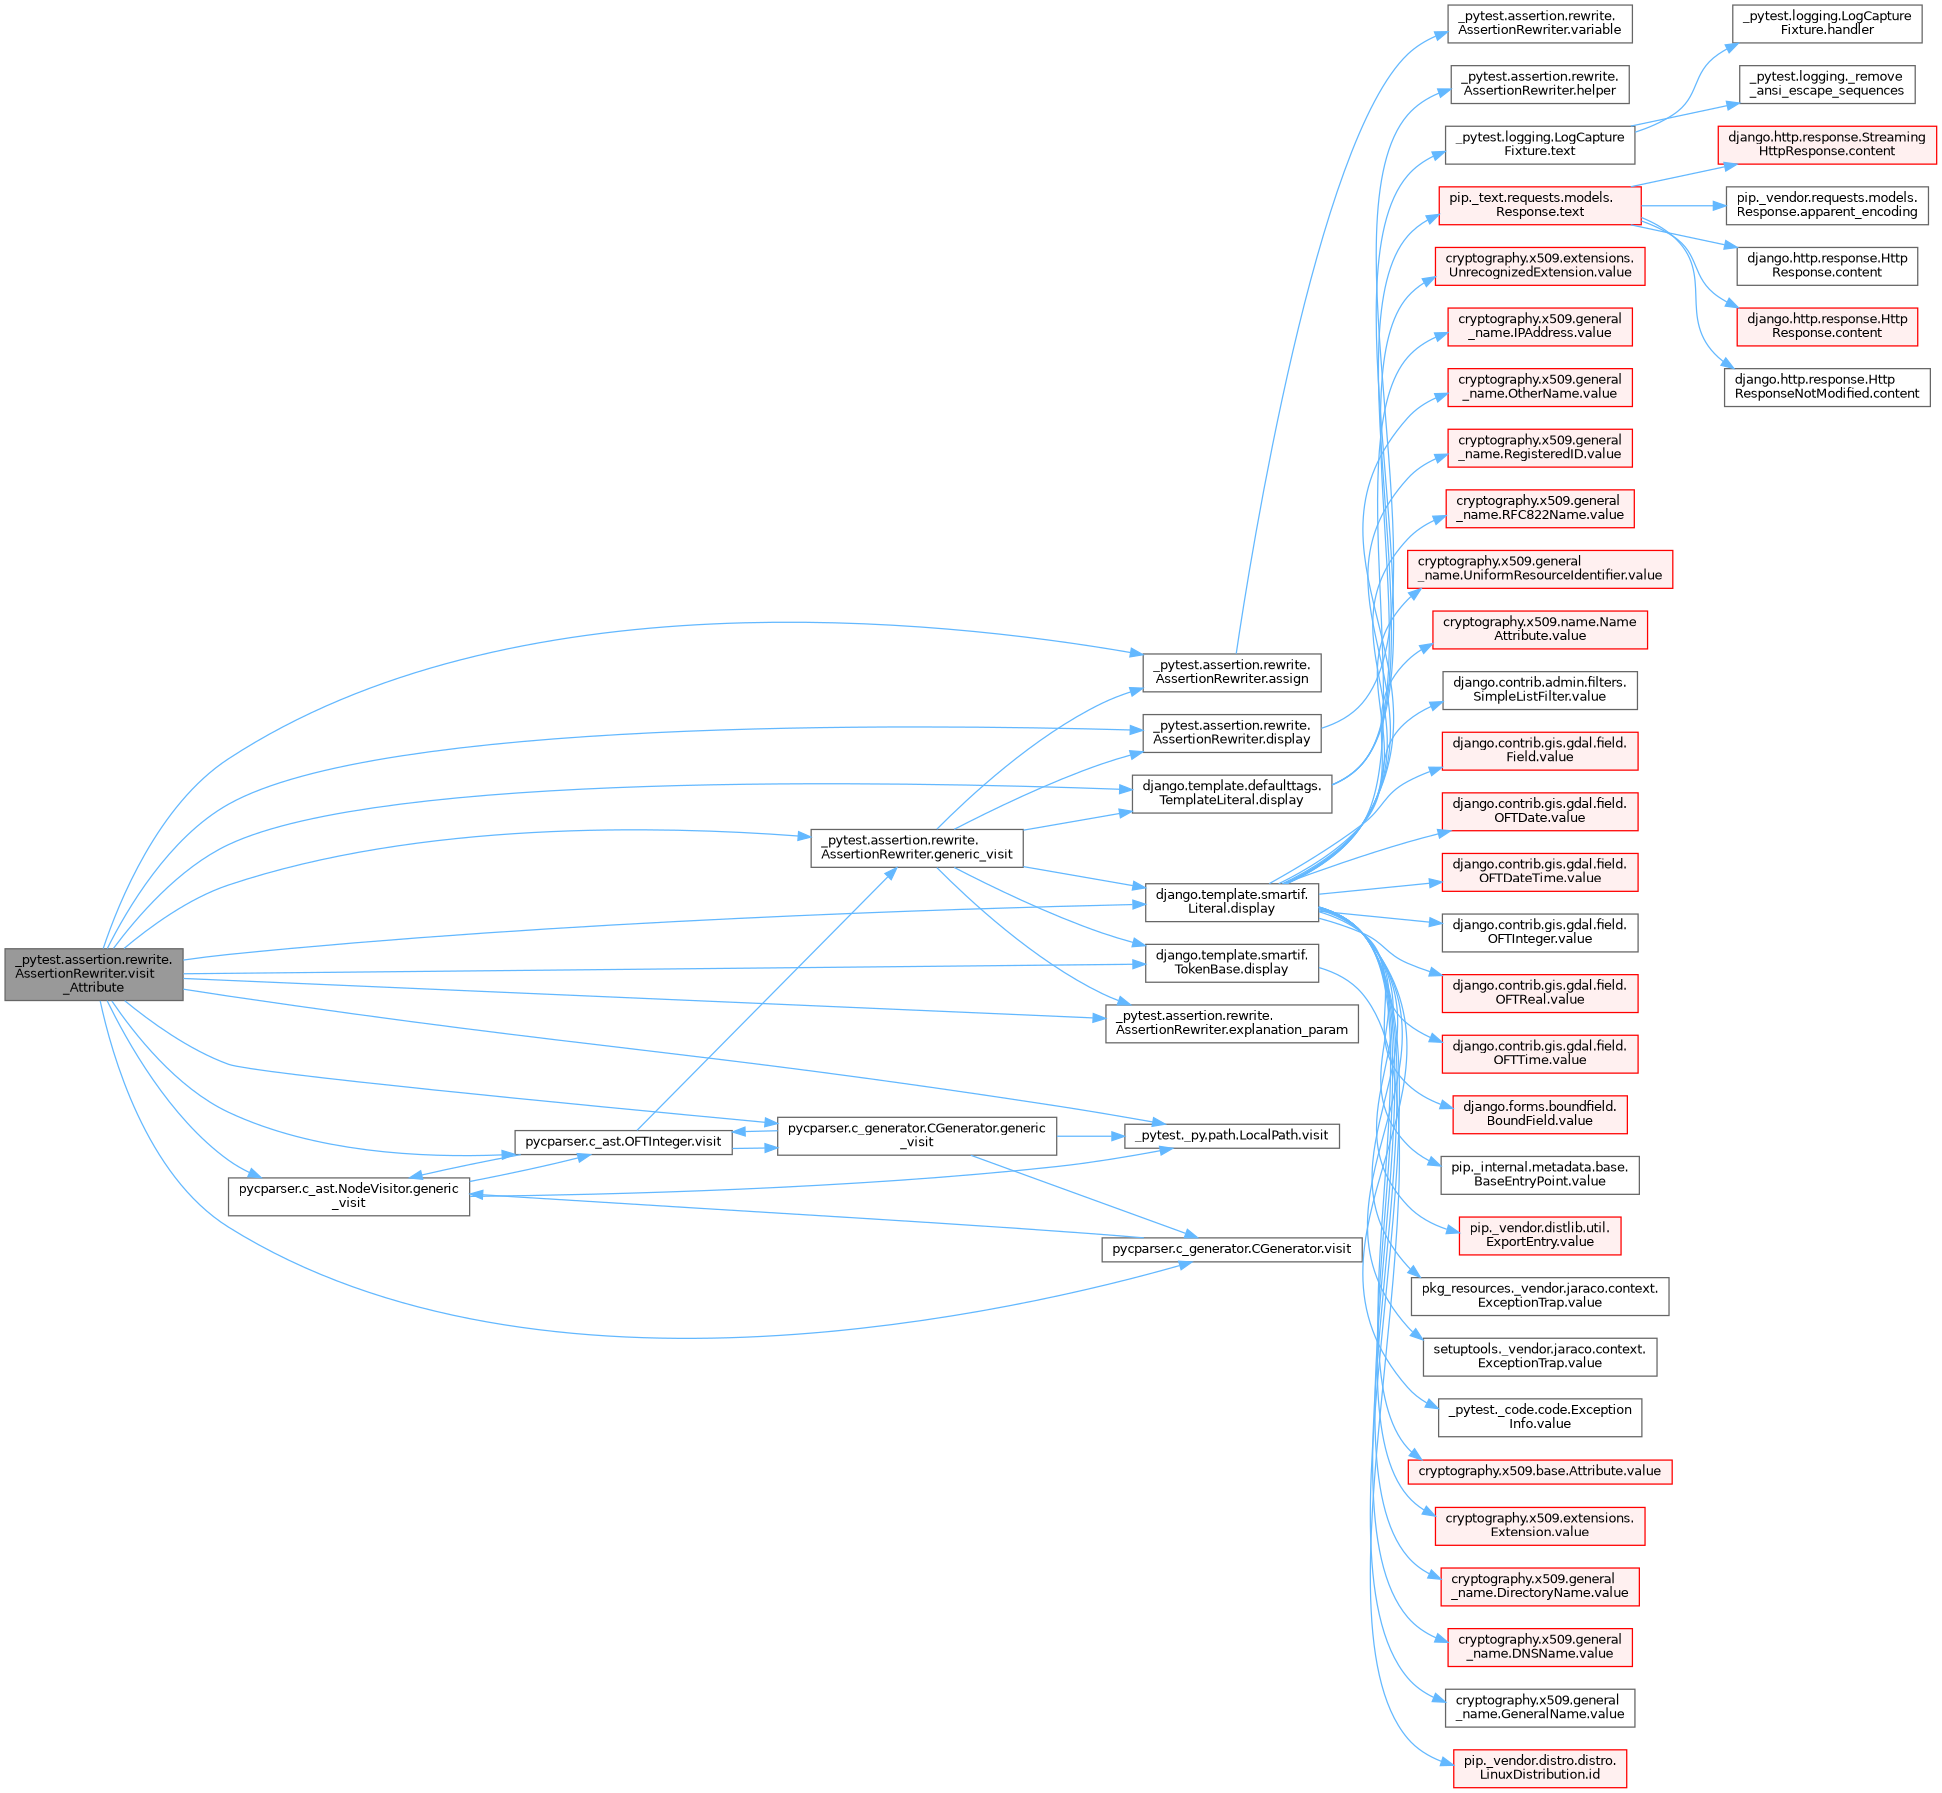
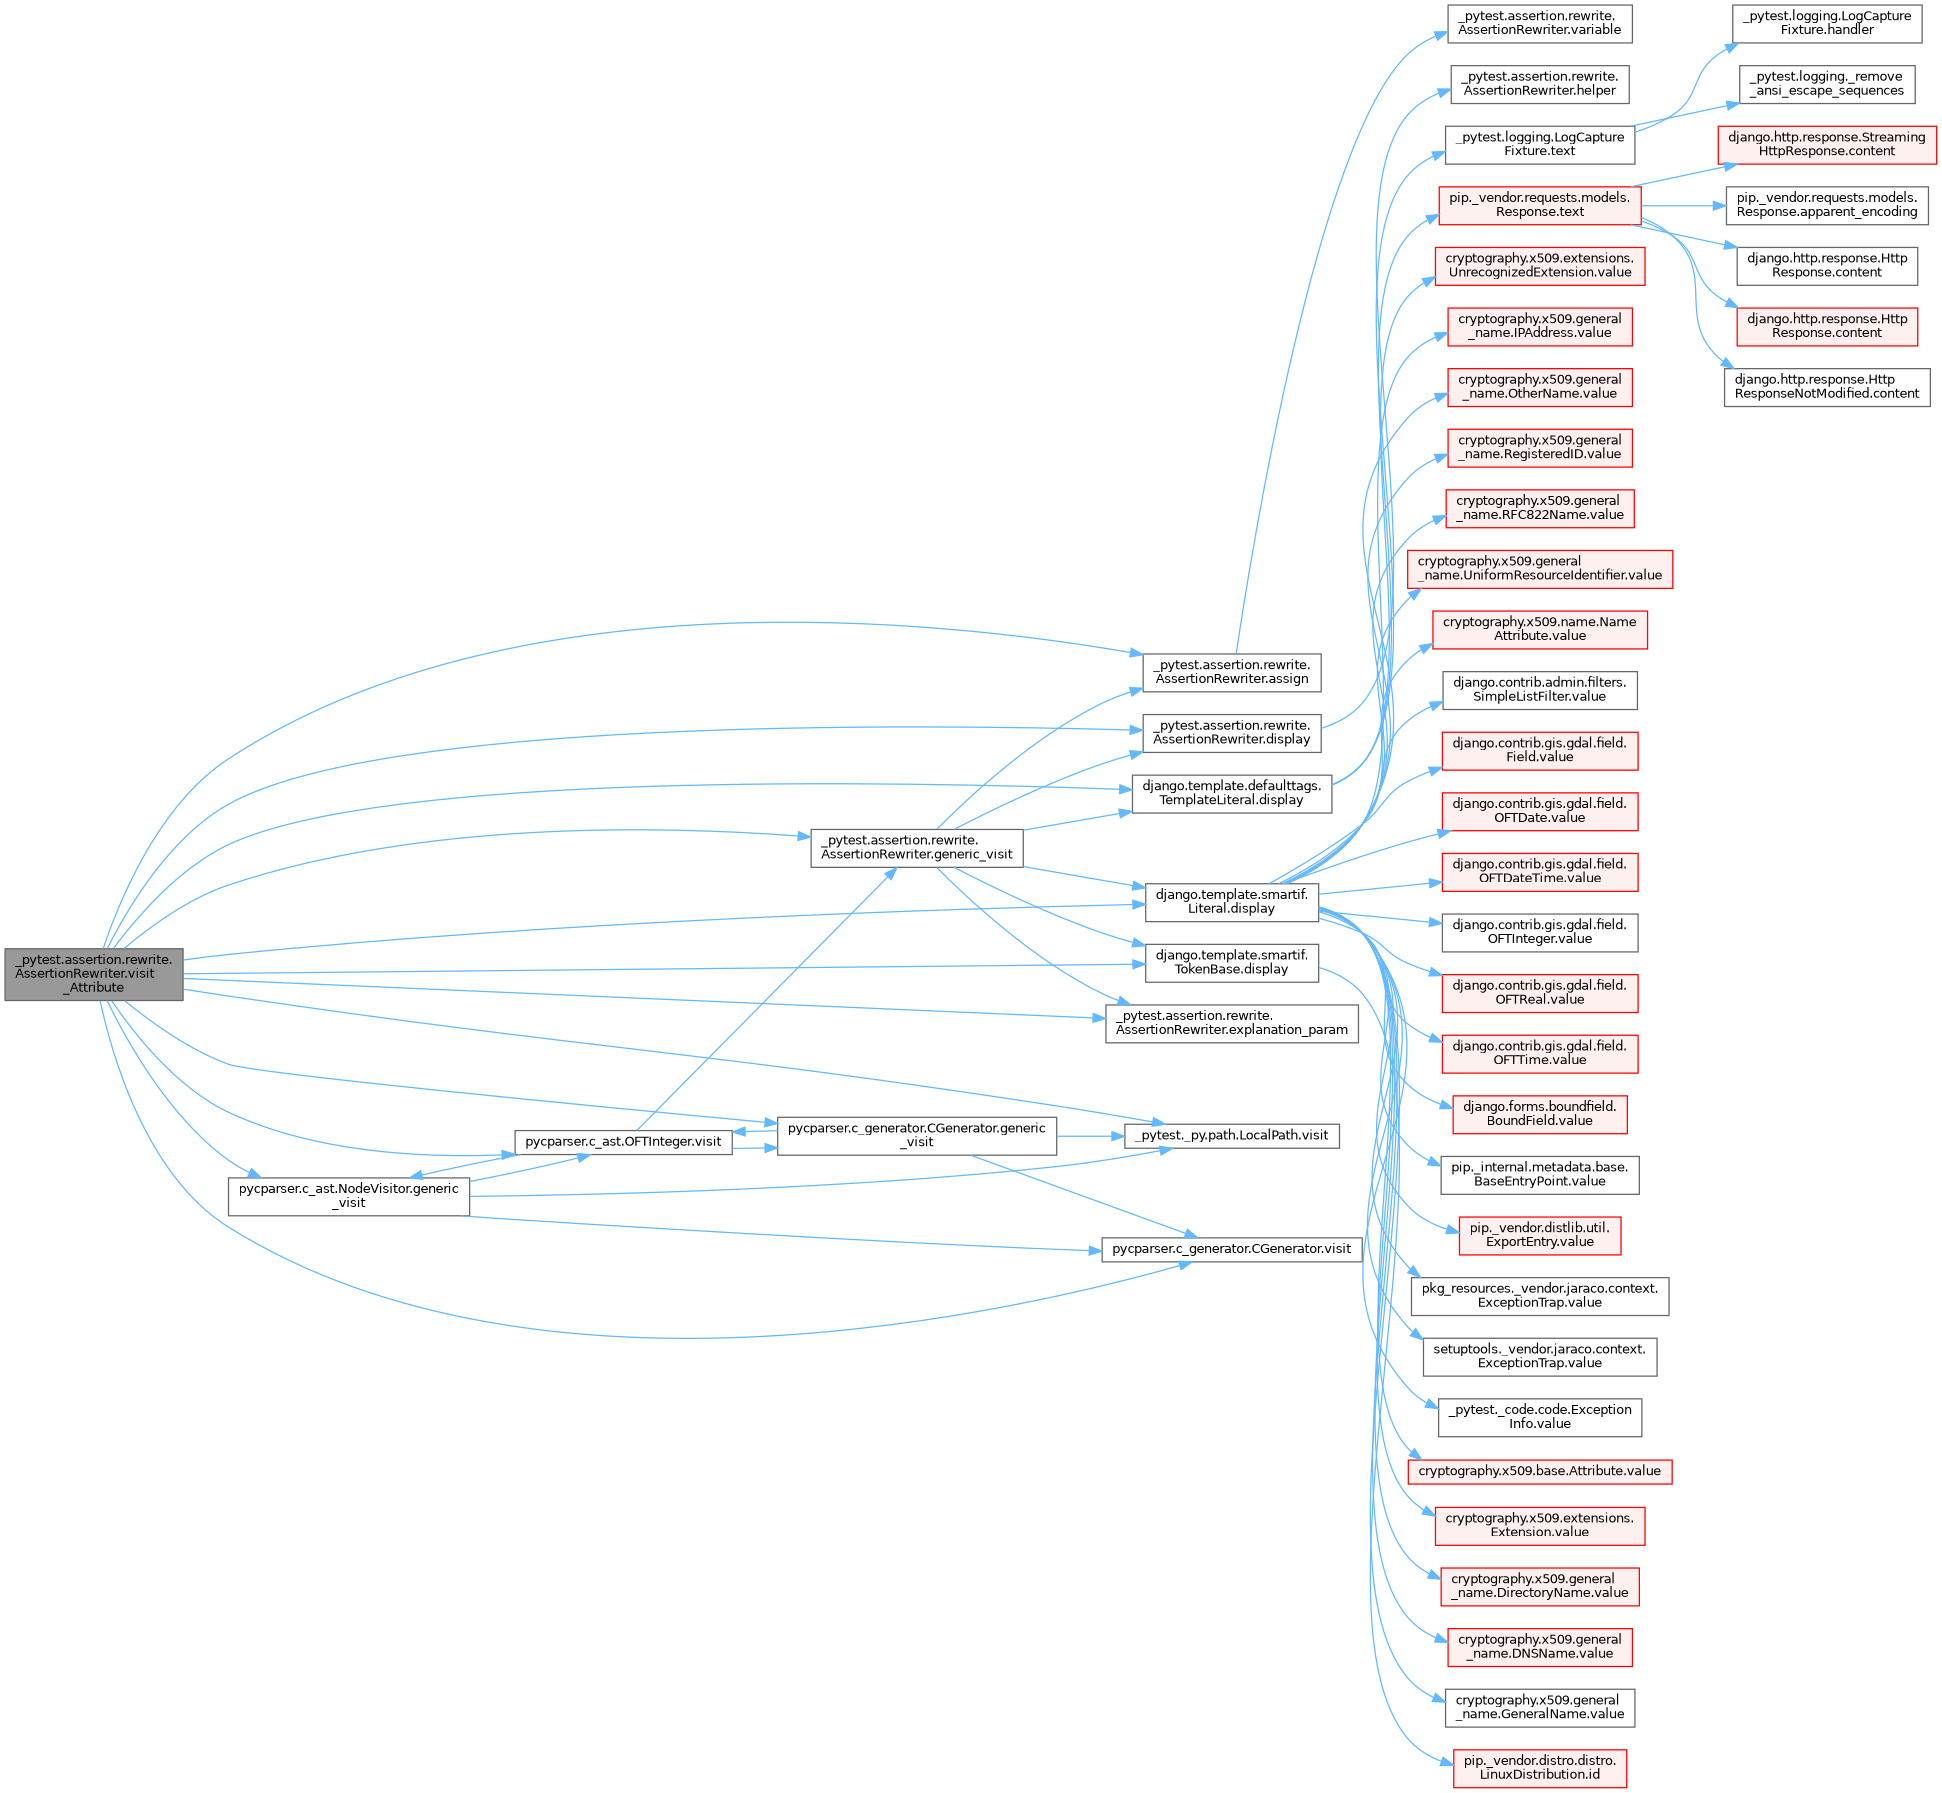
(1540, 206) -> (1540, 206)
(813, 1215) -> (775, 1235)
